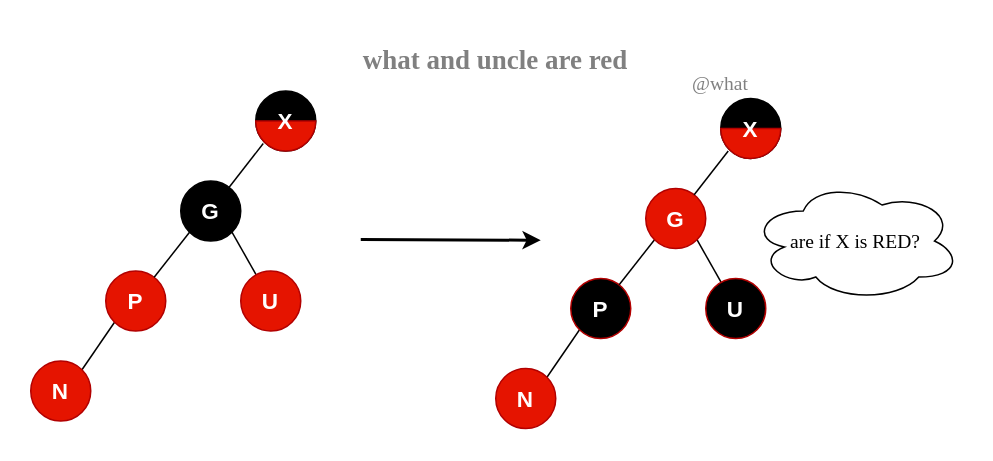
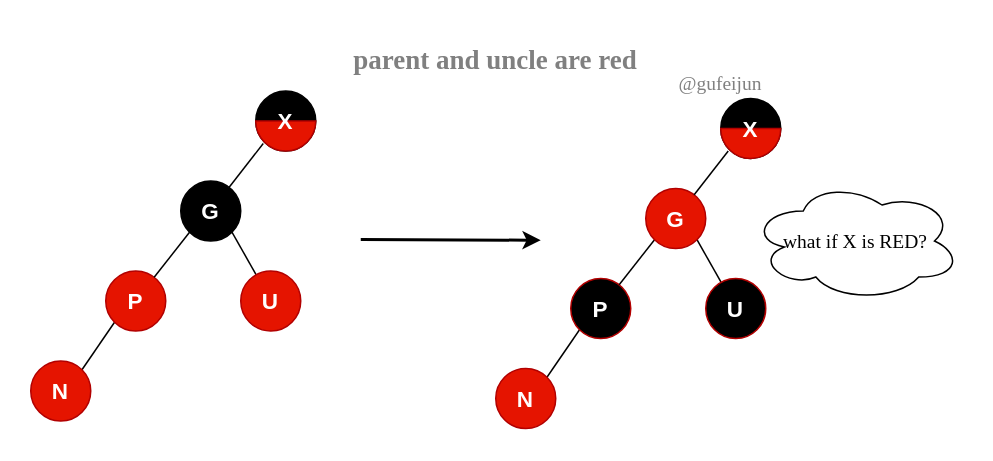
(496, 61) -> (496, 61)
(721, 83) -> (721, 83)
(856, 241) -> (856, 241)
